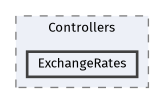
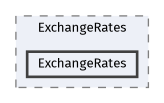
(82, 28) -> (82, 28)
